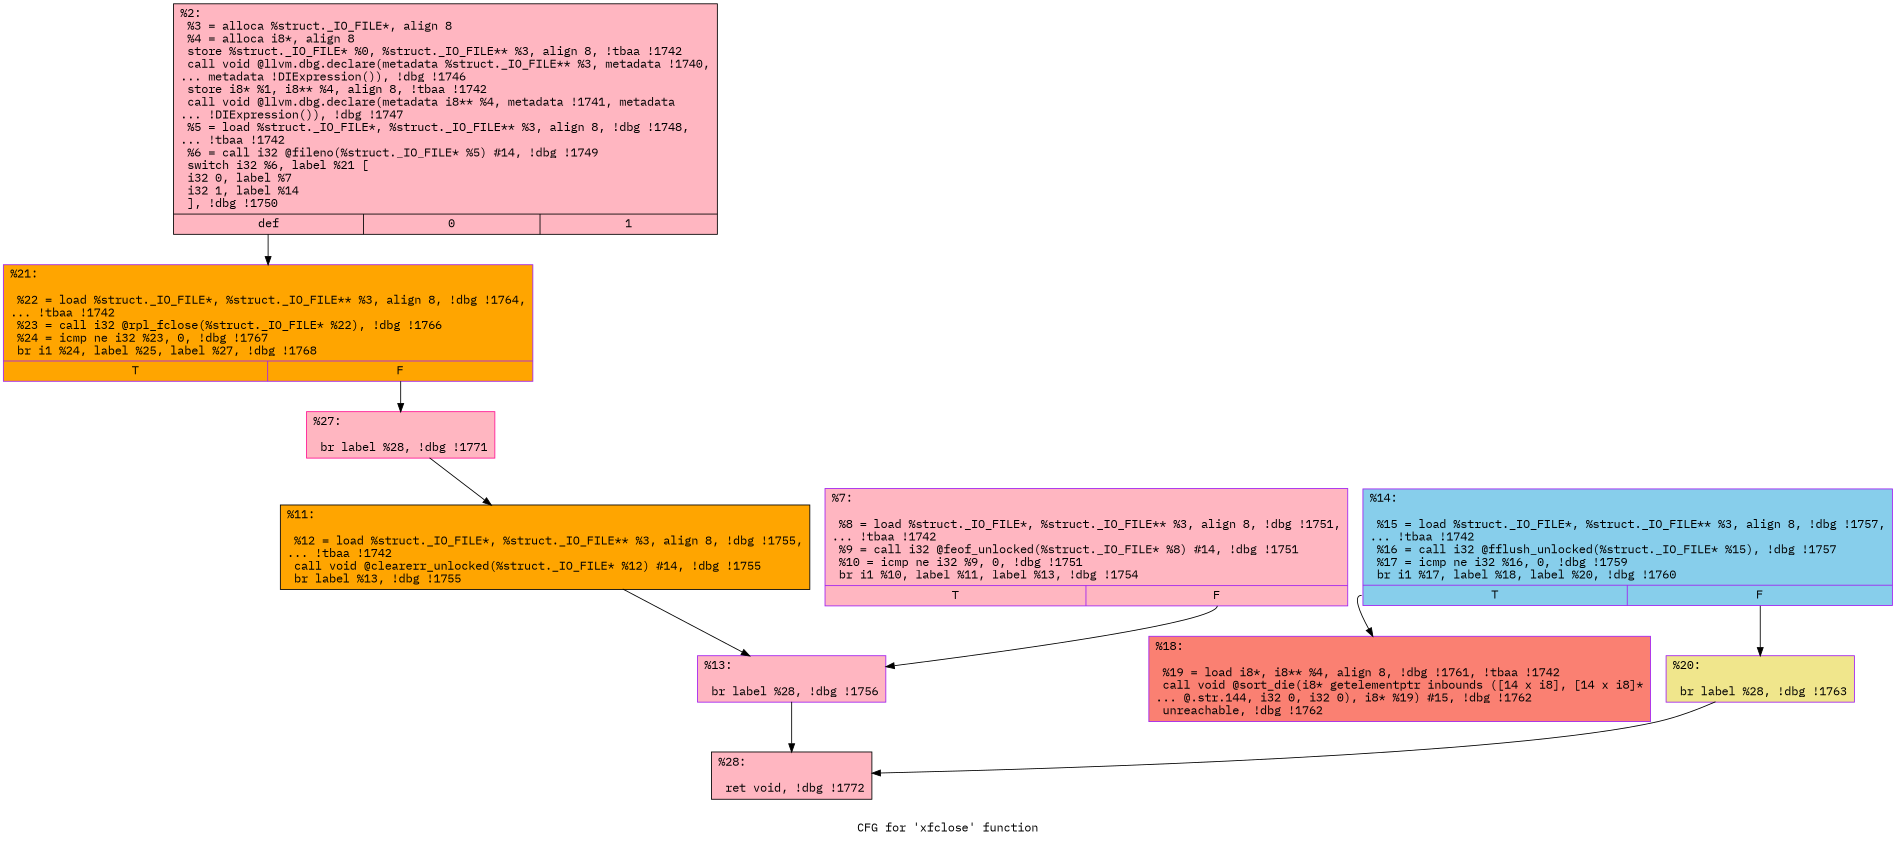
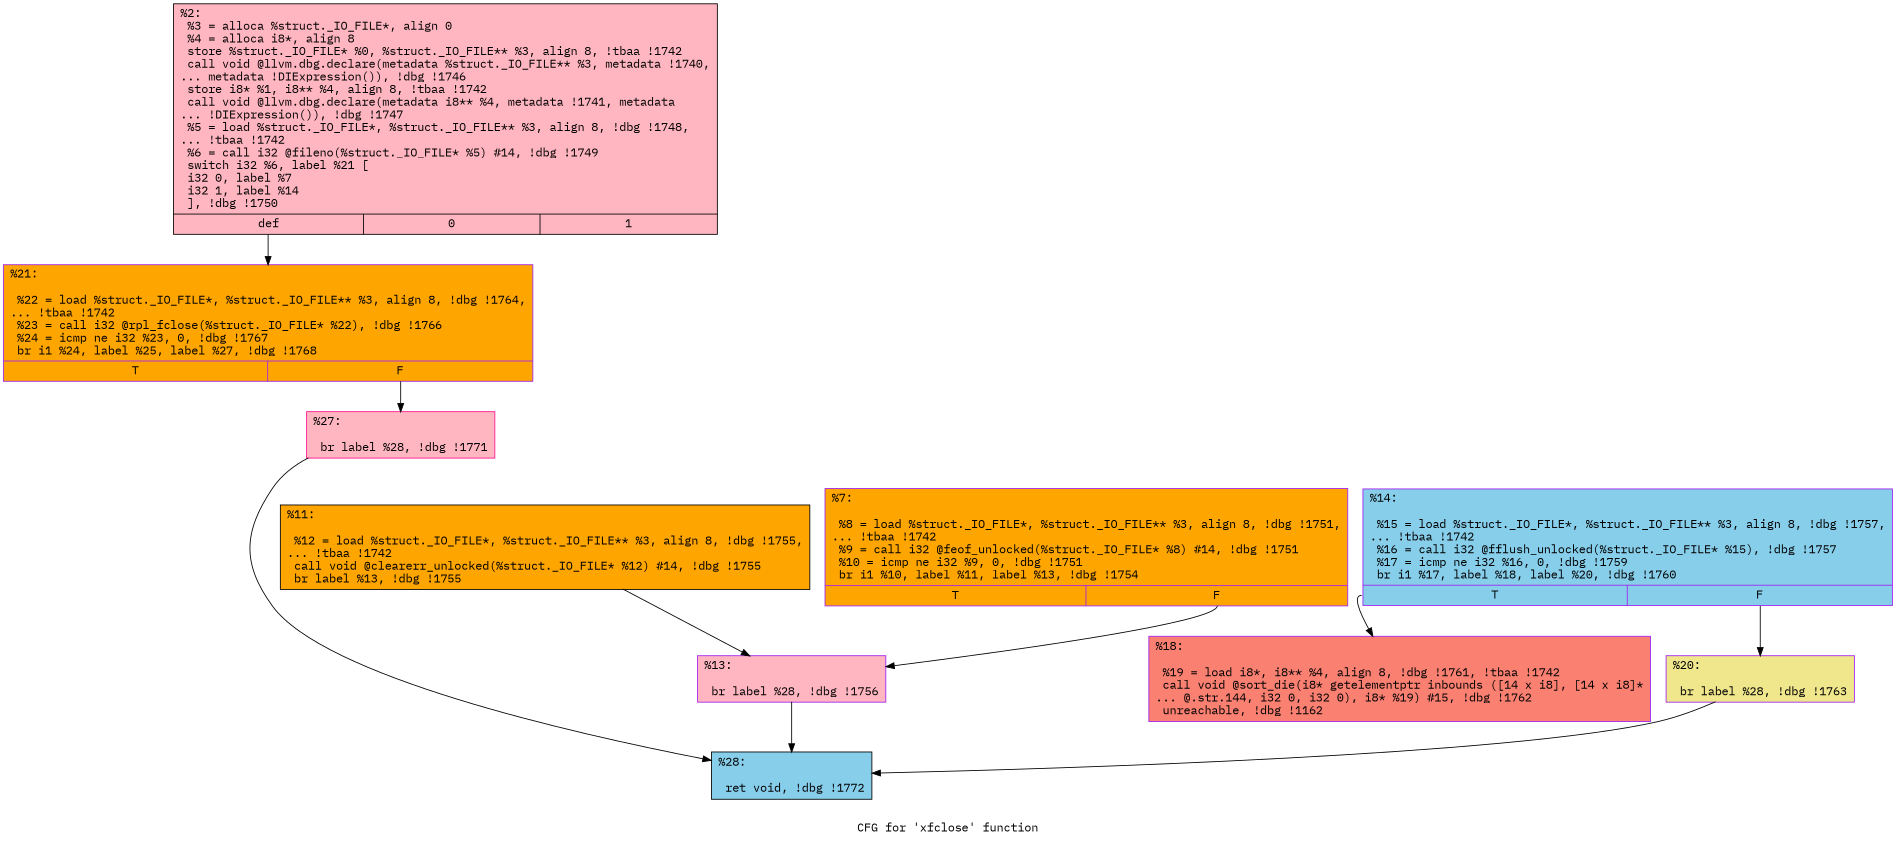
(316, 26) -> (316, 26)
(457, 479) -> (395, 678)
(1086, 547) -> (1086, 547)
(1240, 711) -> (1240, 711)
(792, 776) -> (792, 776)
